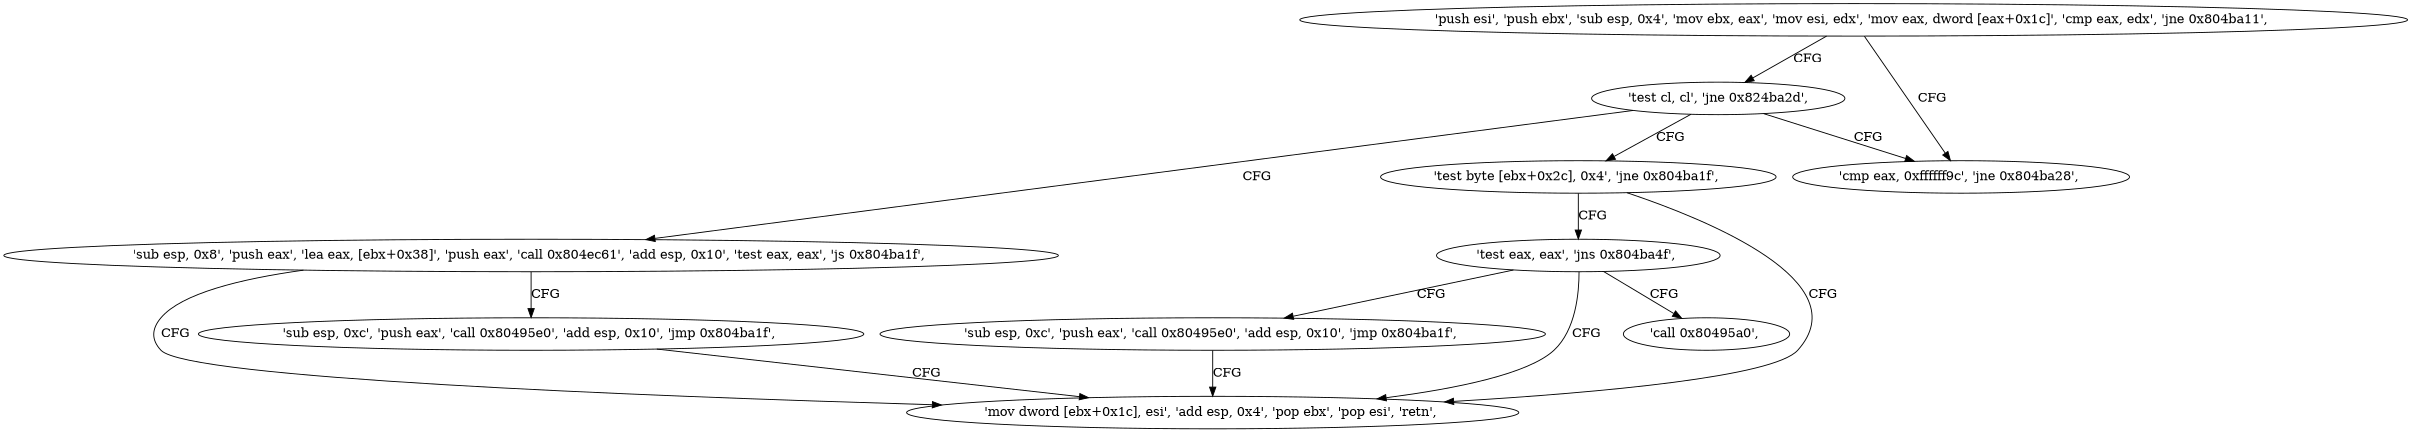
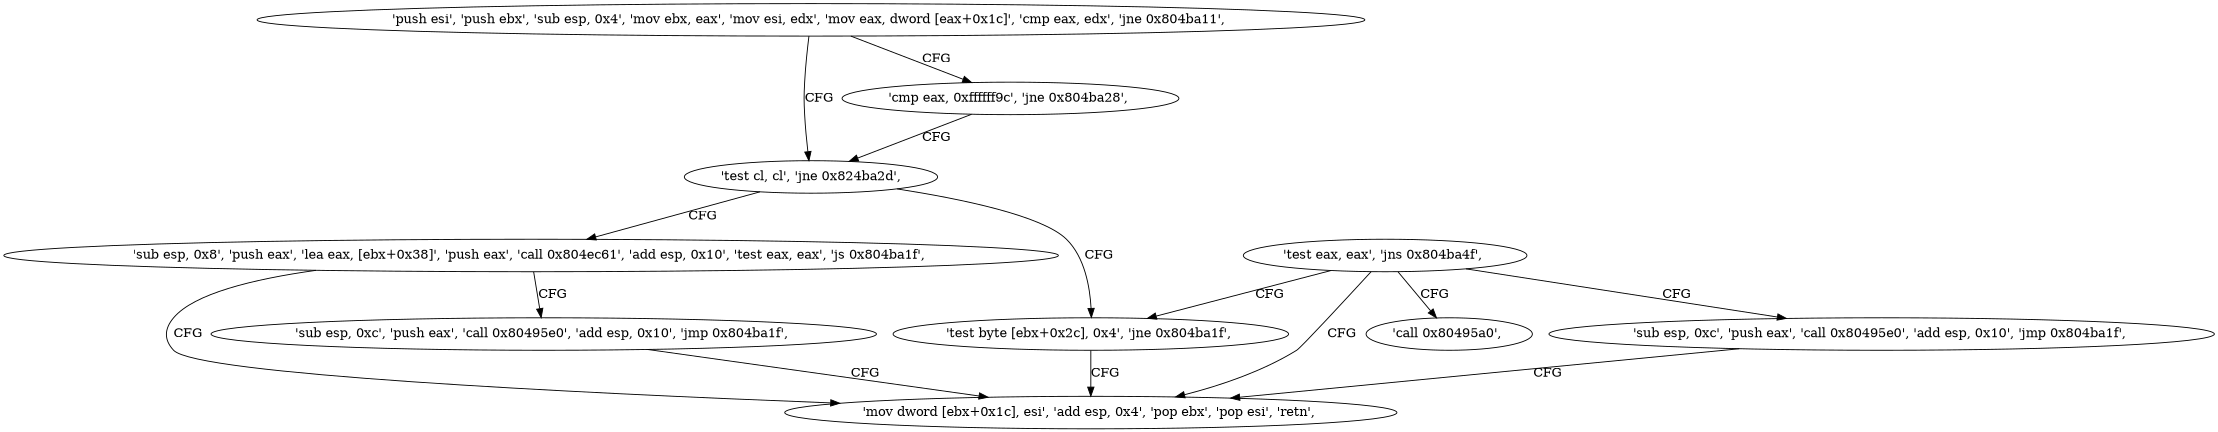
(1835, 136) -> (915, 136)
(1578, 212) -> (1243, 293)
